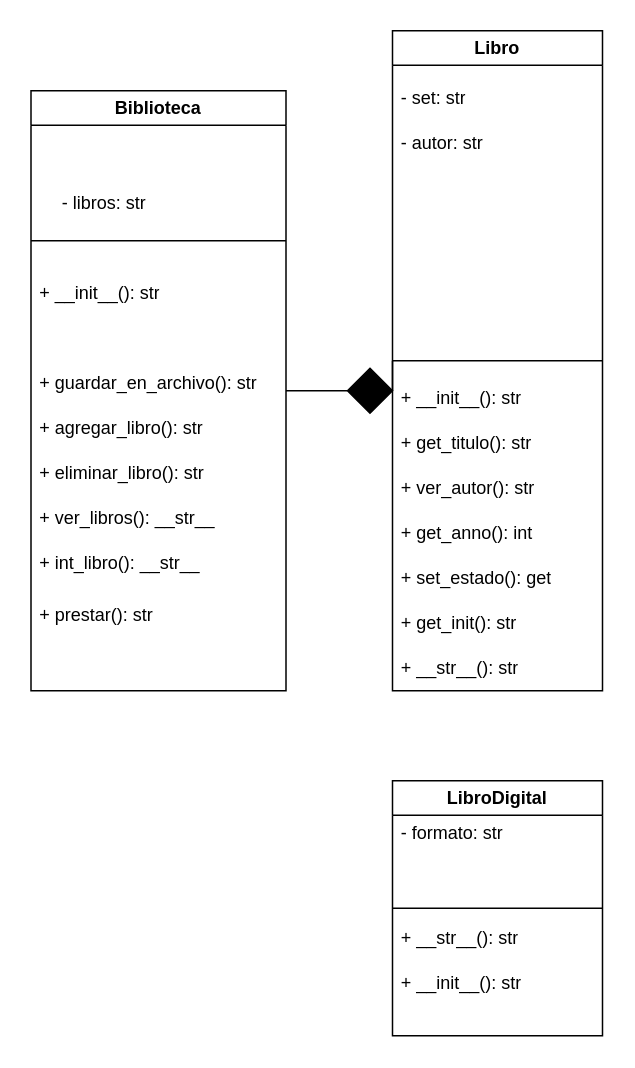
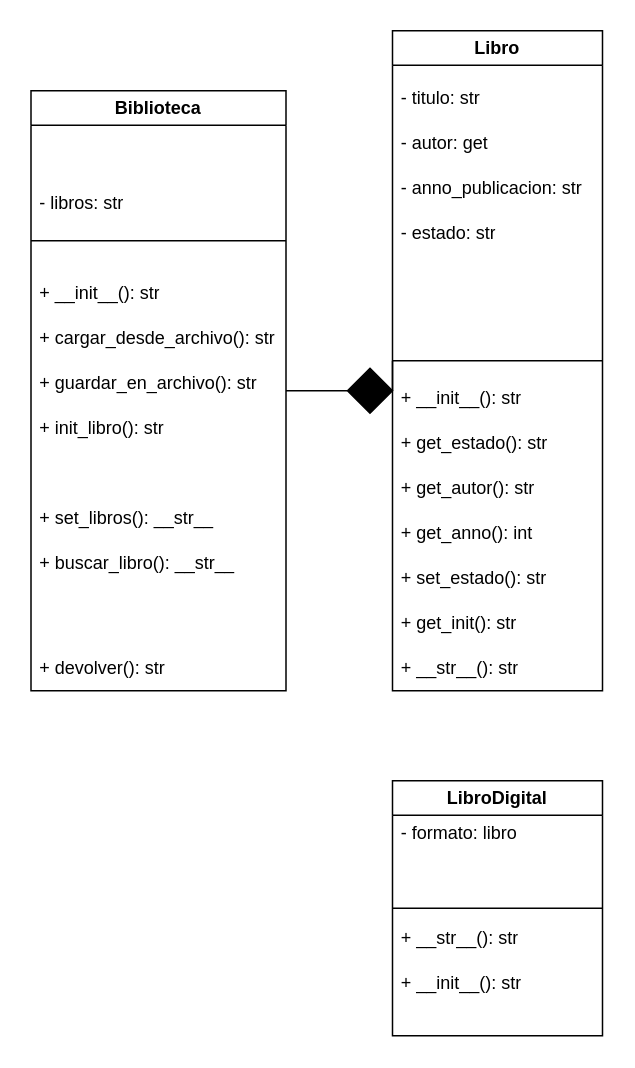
(445, 98) -> (455, 98)
(455, 143) -> (455, 143)
none -> (497, 188)
(158, 203) -> (136, 203)
none -> (497, 233)
none -> (158, 338)
(137, 428) -> (119, 428)
(485, 443) -> (490, 443)
(136, 473) -> none
(485, 488) -> (485, 488)
(137, 518) -> (137, 518)
(137, 563) -> (145, 563)
(490, 578) -> (490, 578)
(136, 616) -> none
none -> (136, 668)
(465, 833) -> (470, 833)
